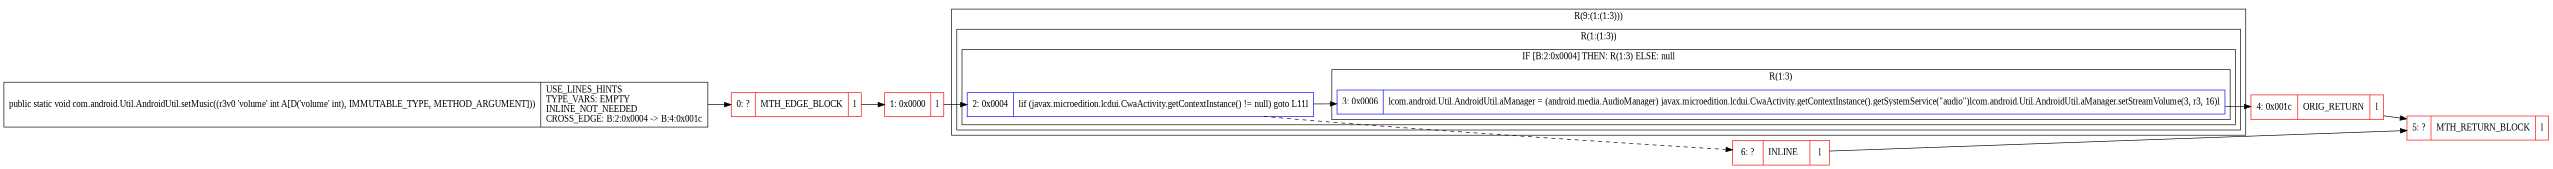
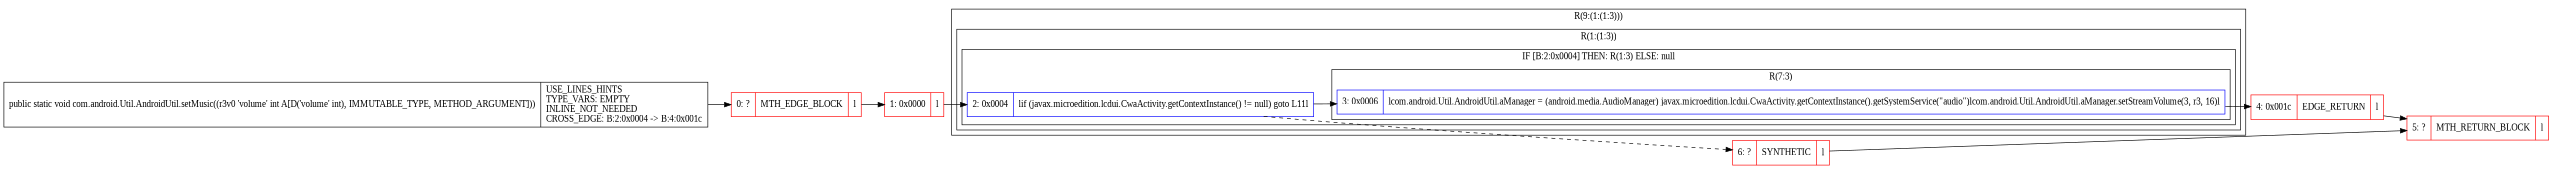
(1781, 77) -> (1781, 77)
(2333, 107) -> (2334, 107)
(1783, 152) -> (1787, 152)
